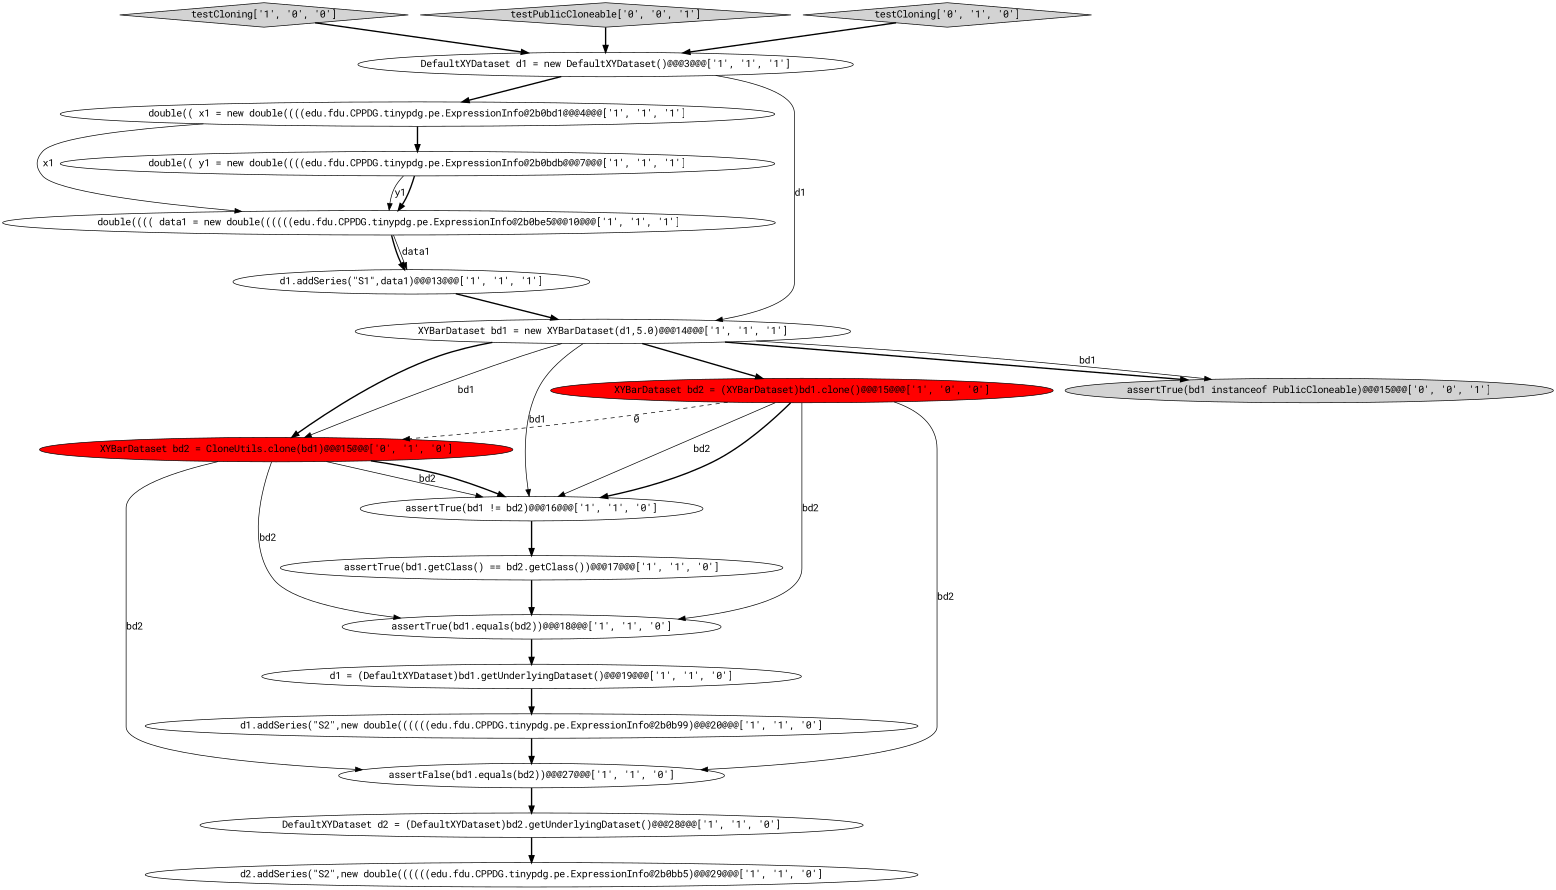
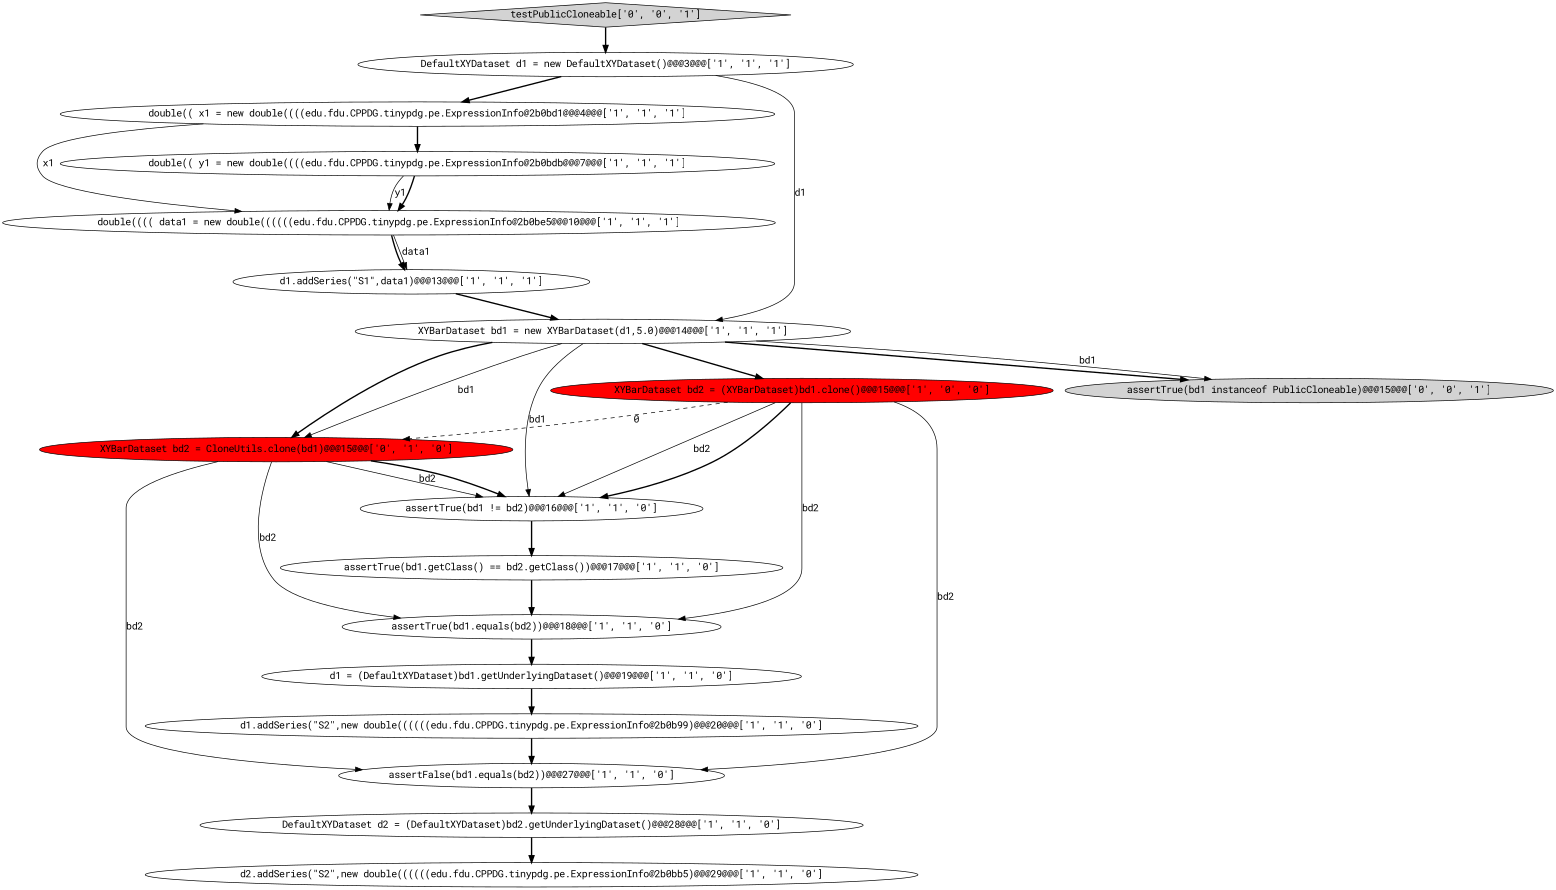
(264, 15) -> none
(947, 15) -> none
